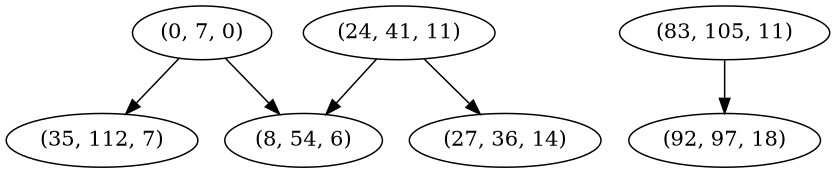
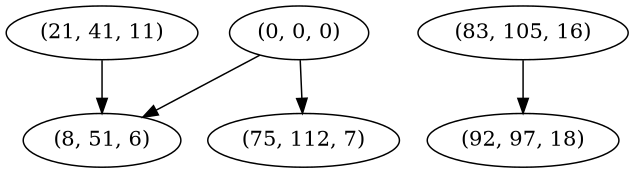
(202, 33) -> (299, 33)
(399, 33) -> (102, 33)
(725, 33) -> (523, 33)
(102, 140) -> (304, 140)
(304, 140) -> (102, 140)
(505, 140) -> none
